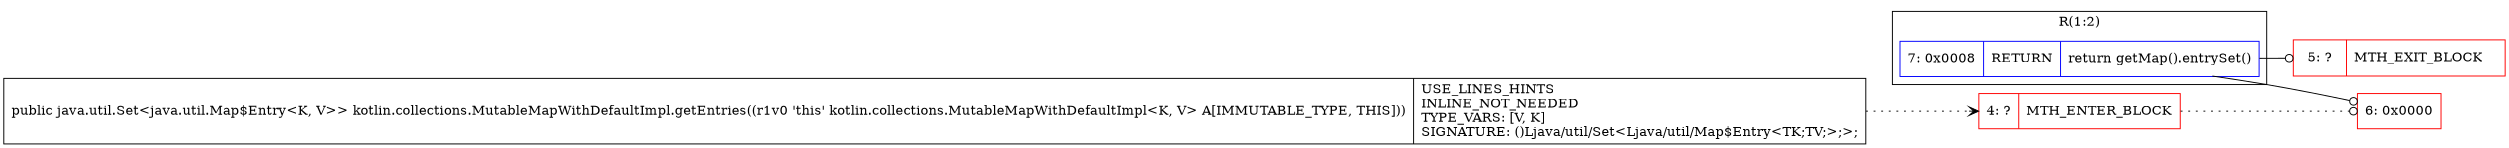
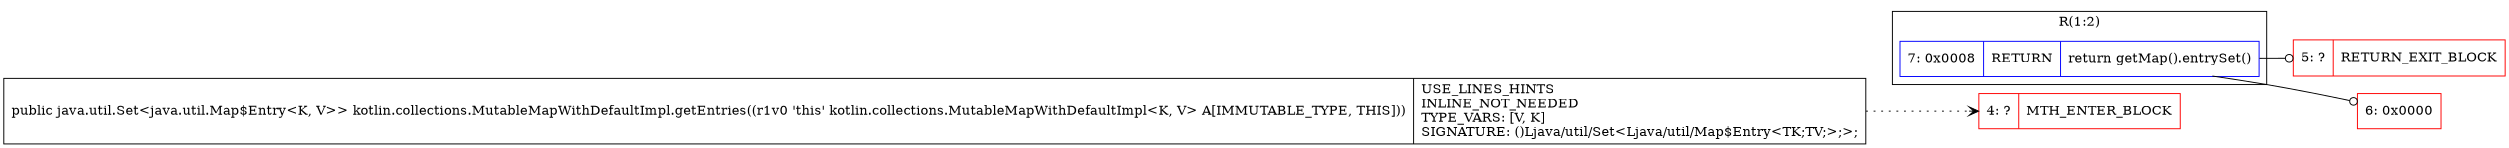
(2419, 57) -> (2419, 57)
(2265, 111) -> none
